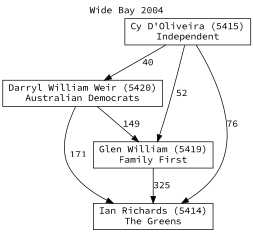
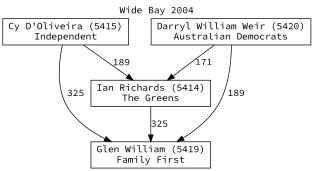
(138, 61) -> none
(182, 93) -> (76, 93)
(131, 124) -> (236, 93)
(232, 124) -> (121, 63)
(153, 182) -> (151, 121)
